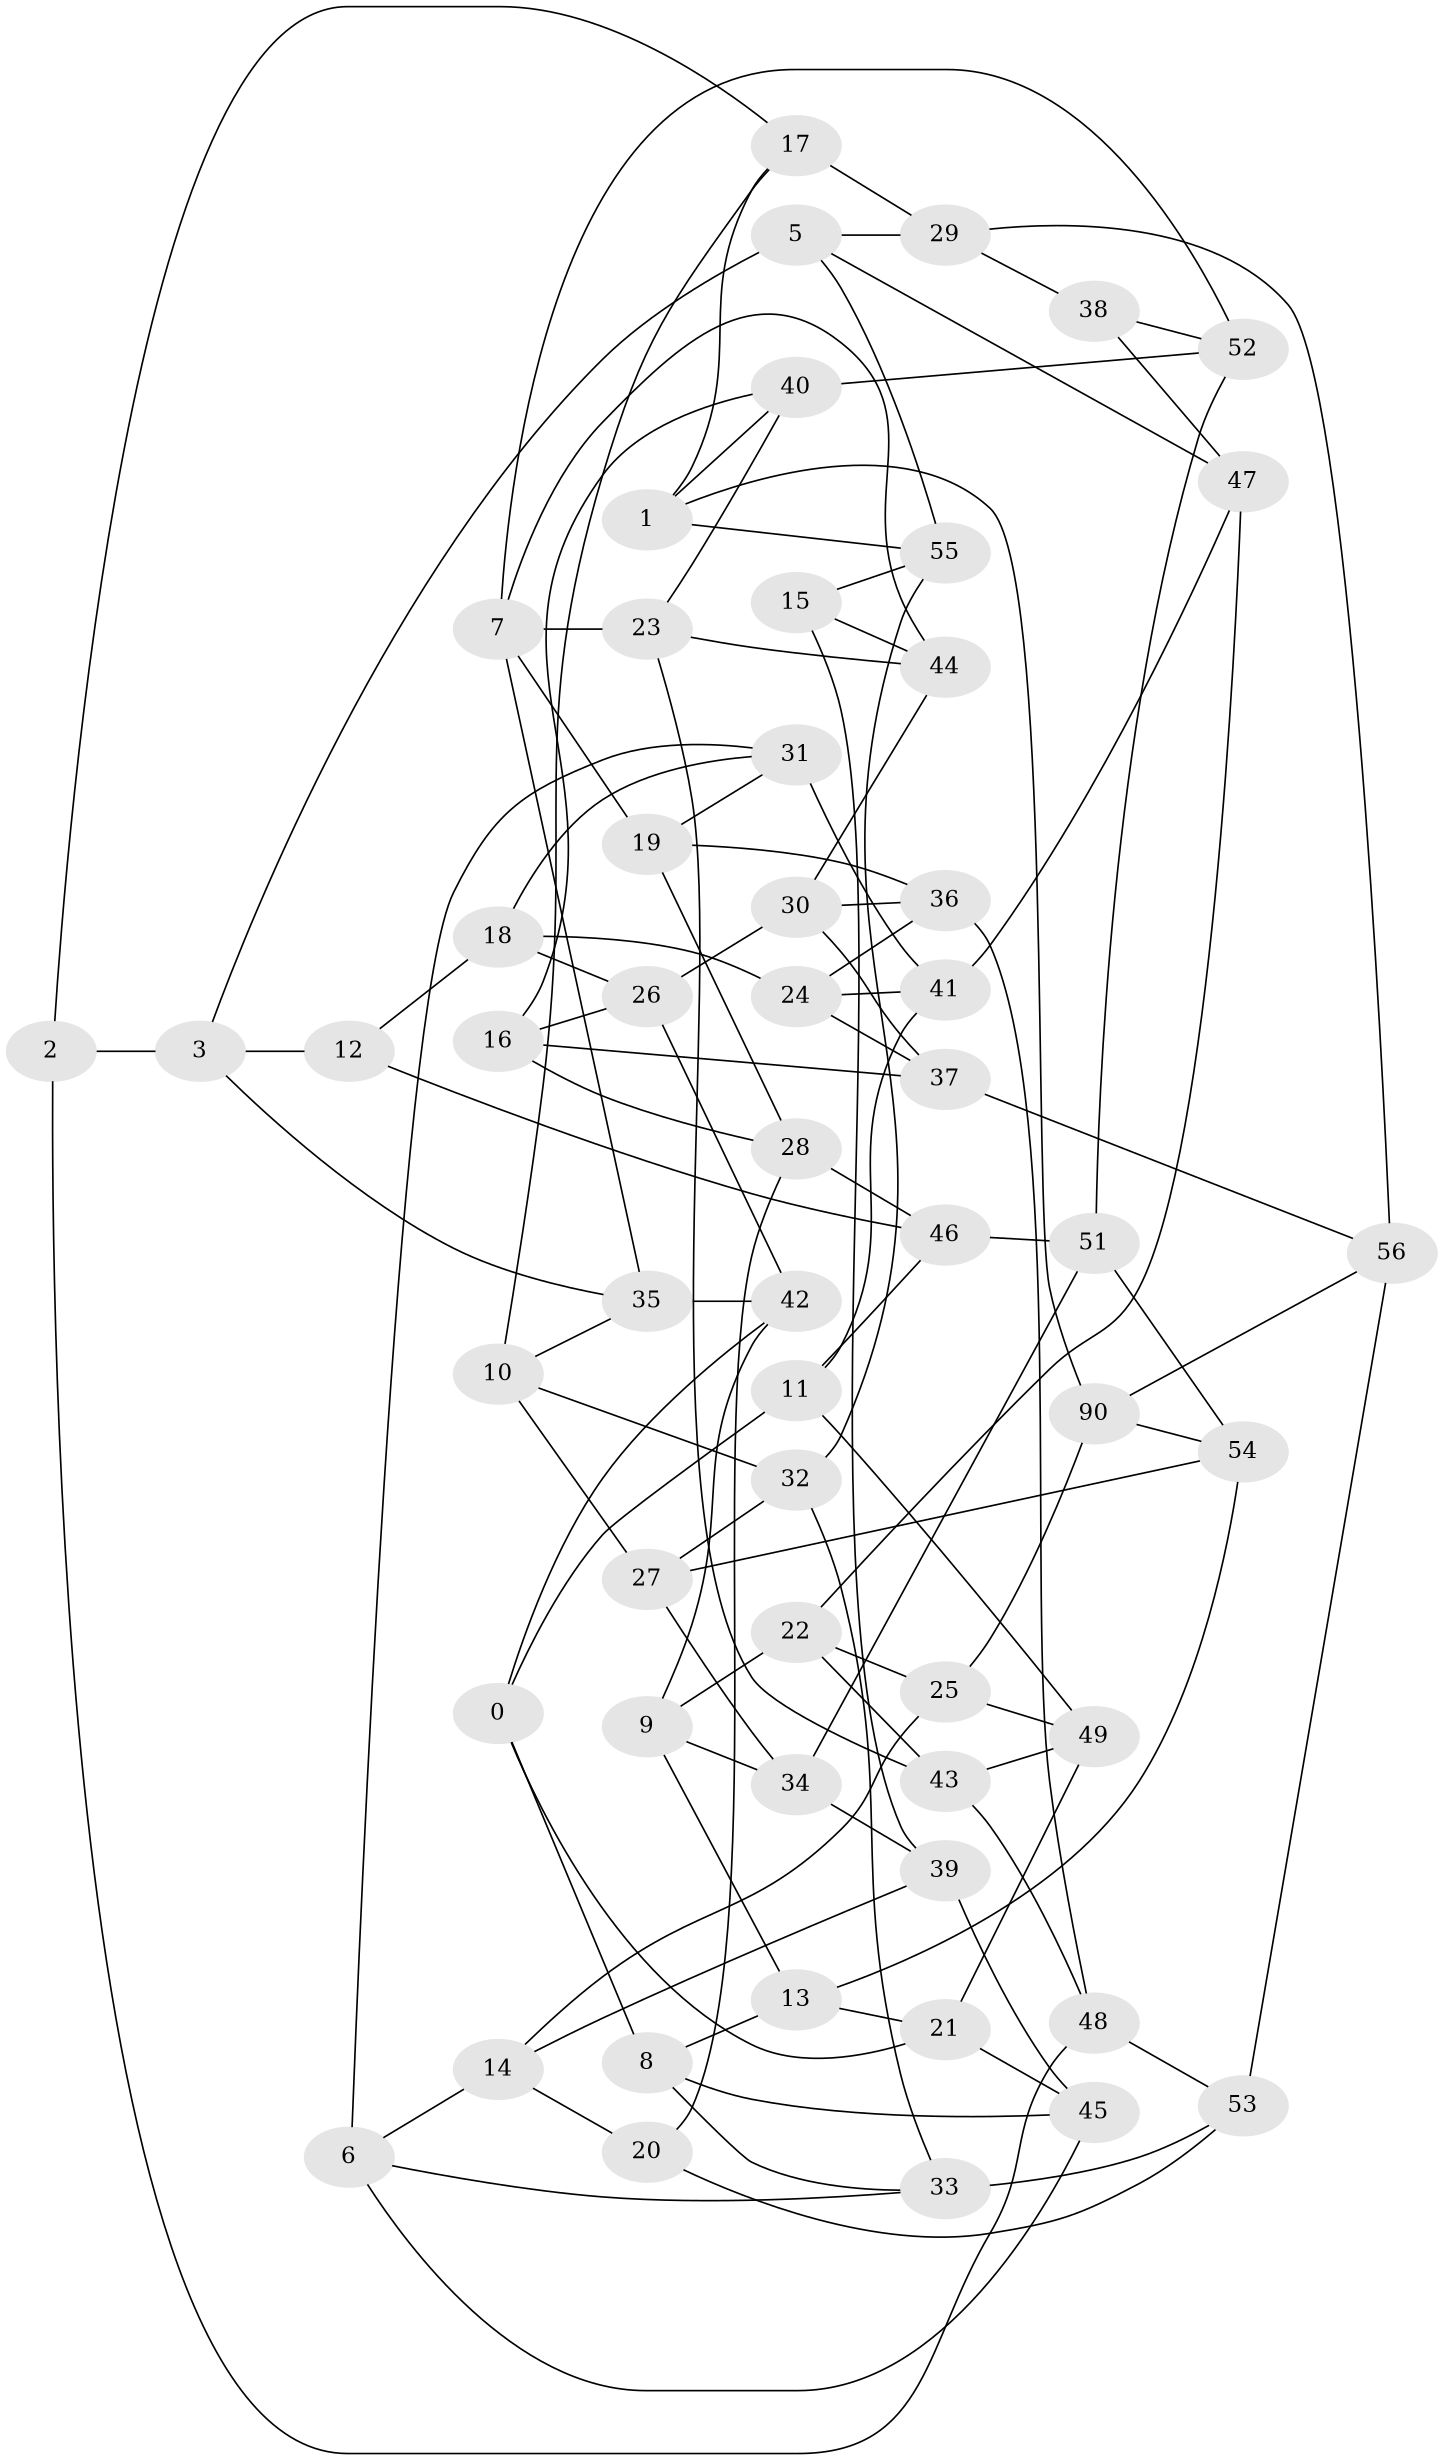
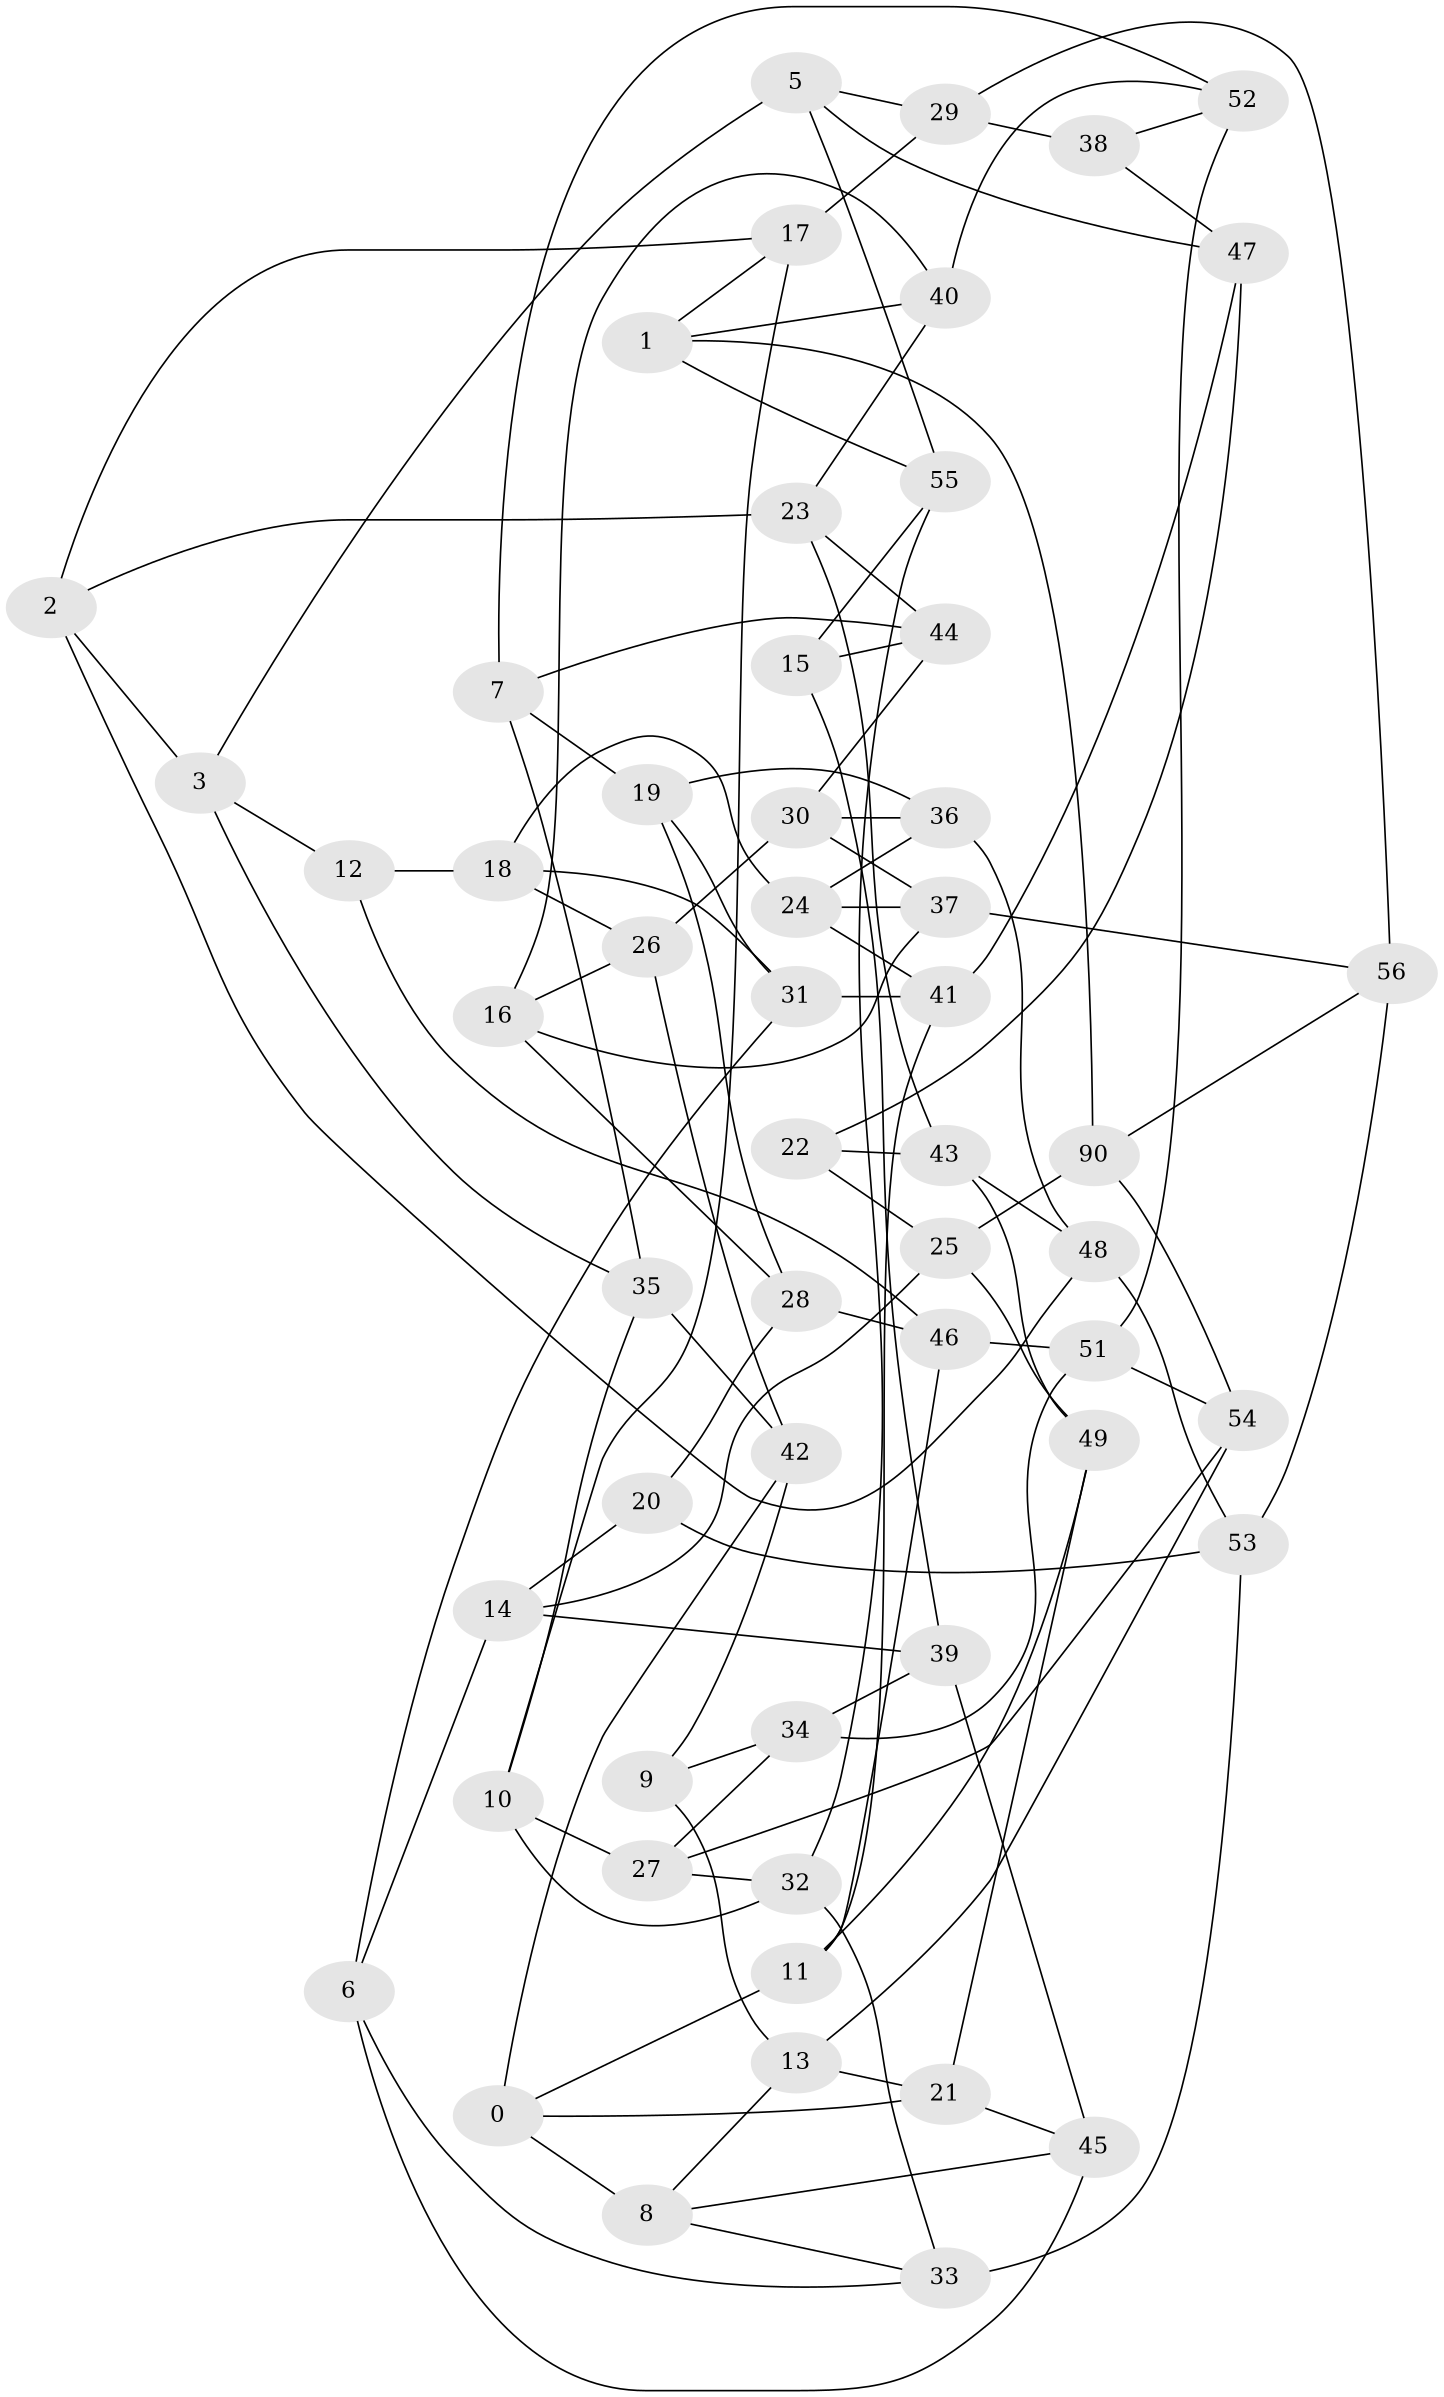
(579, 629) -> (414, 520)
(707, 1689) -> none
